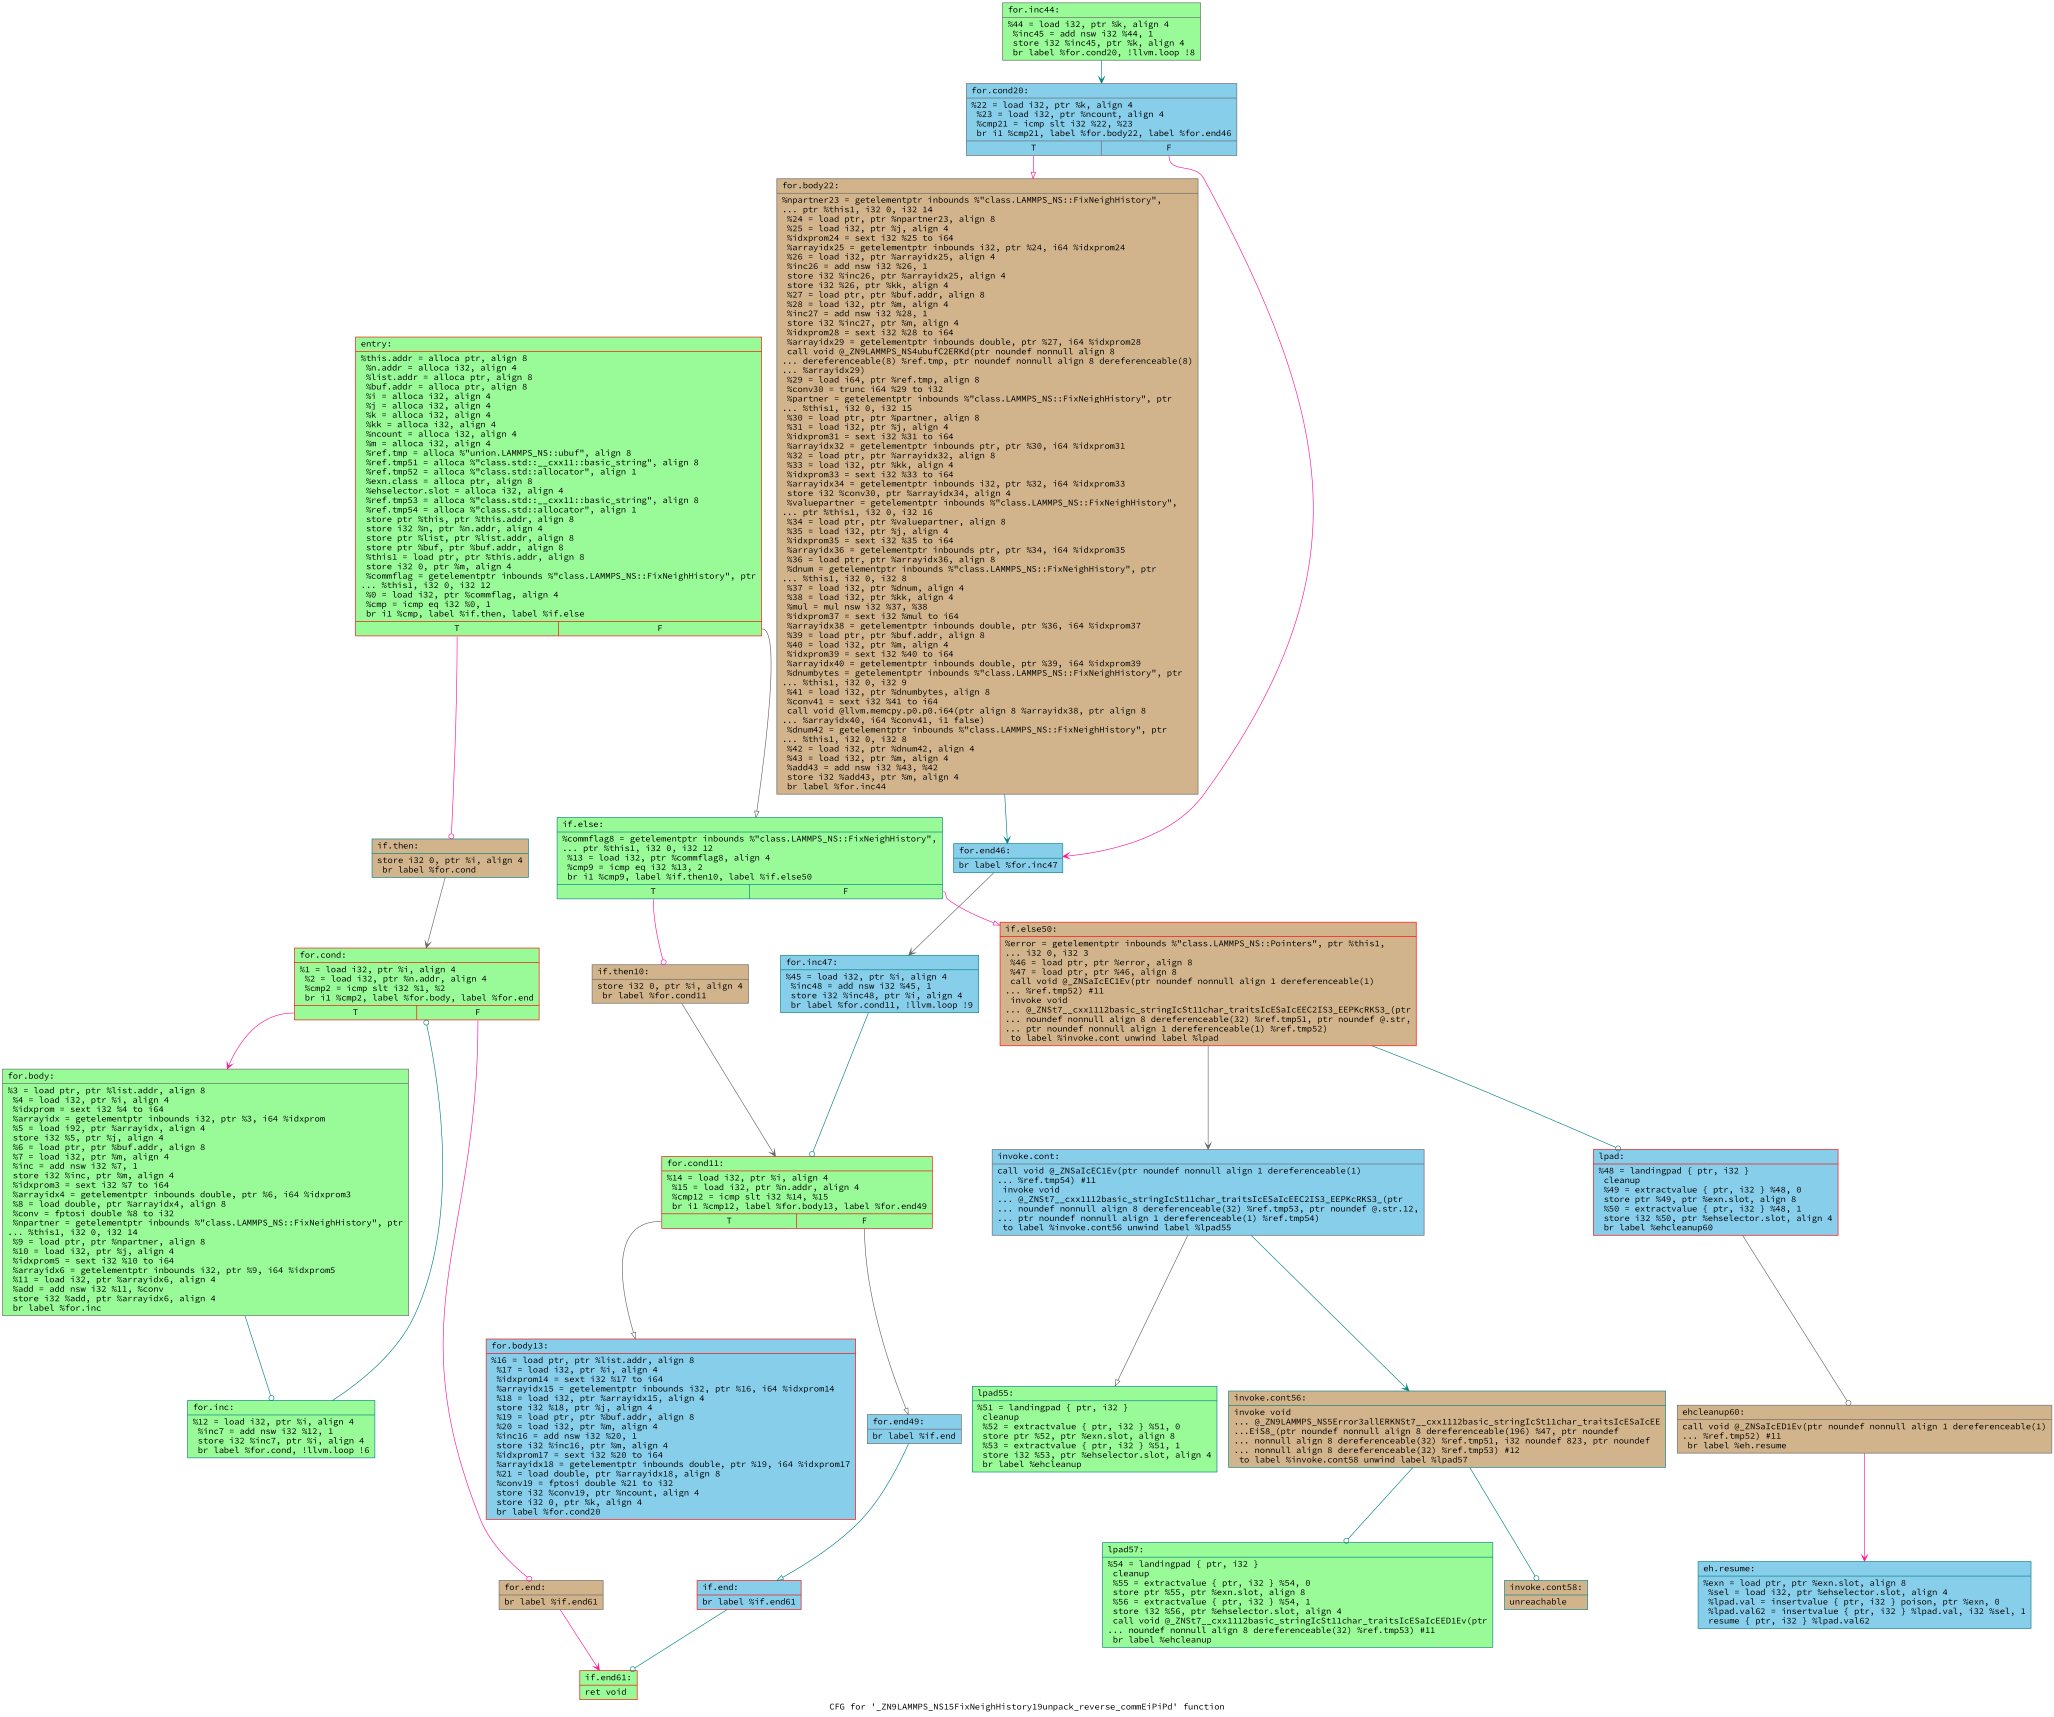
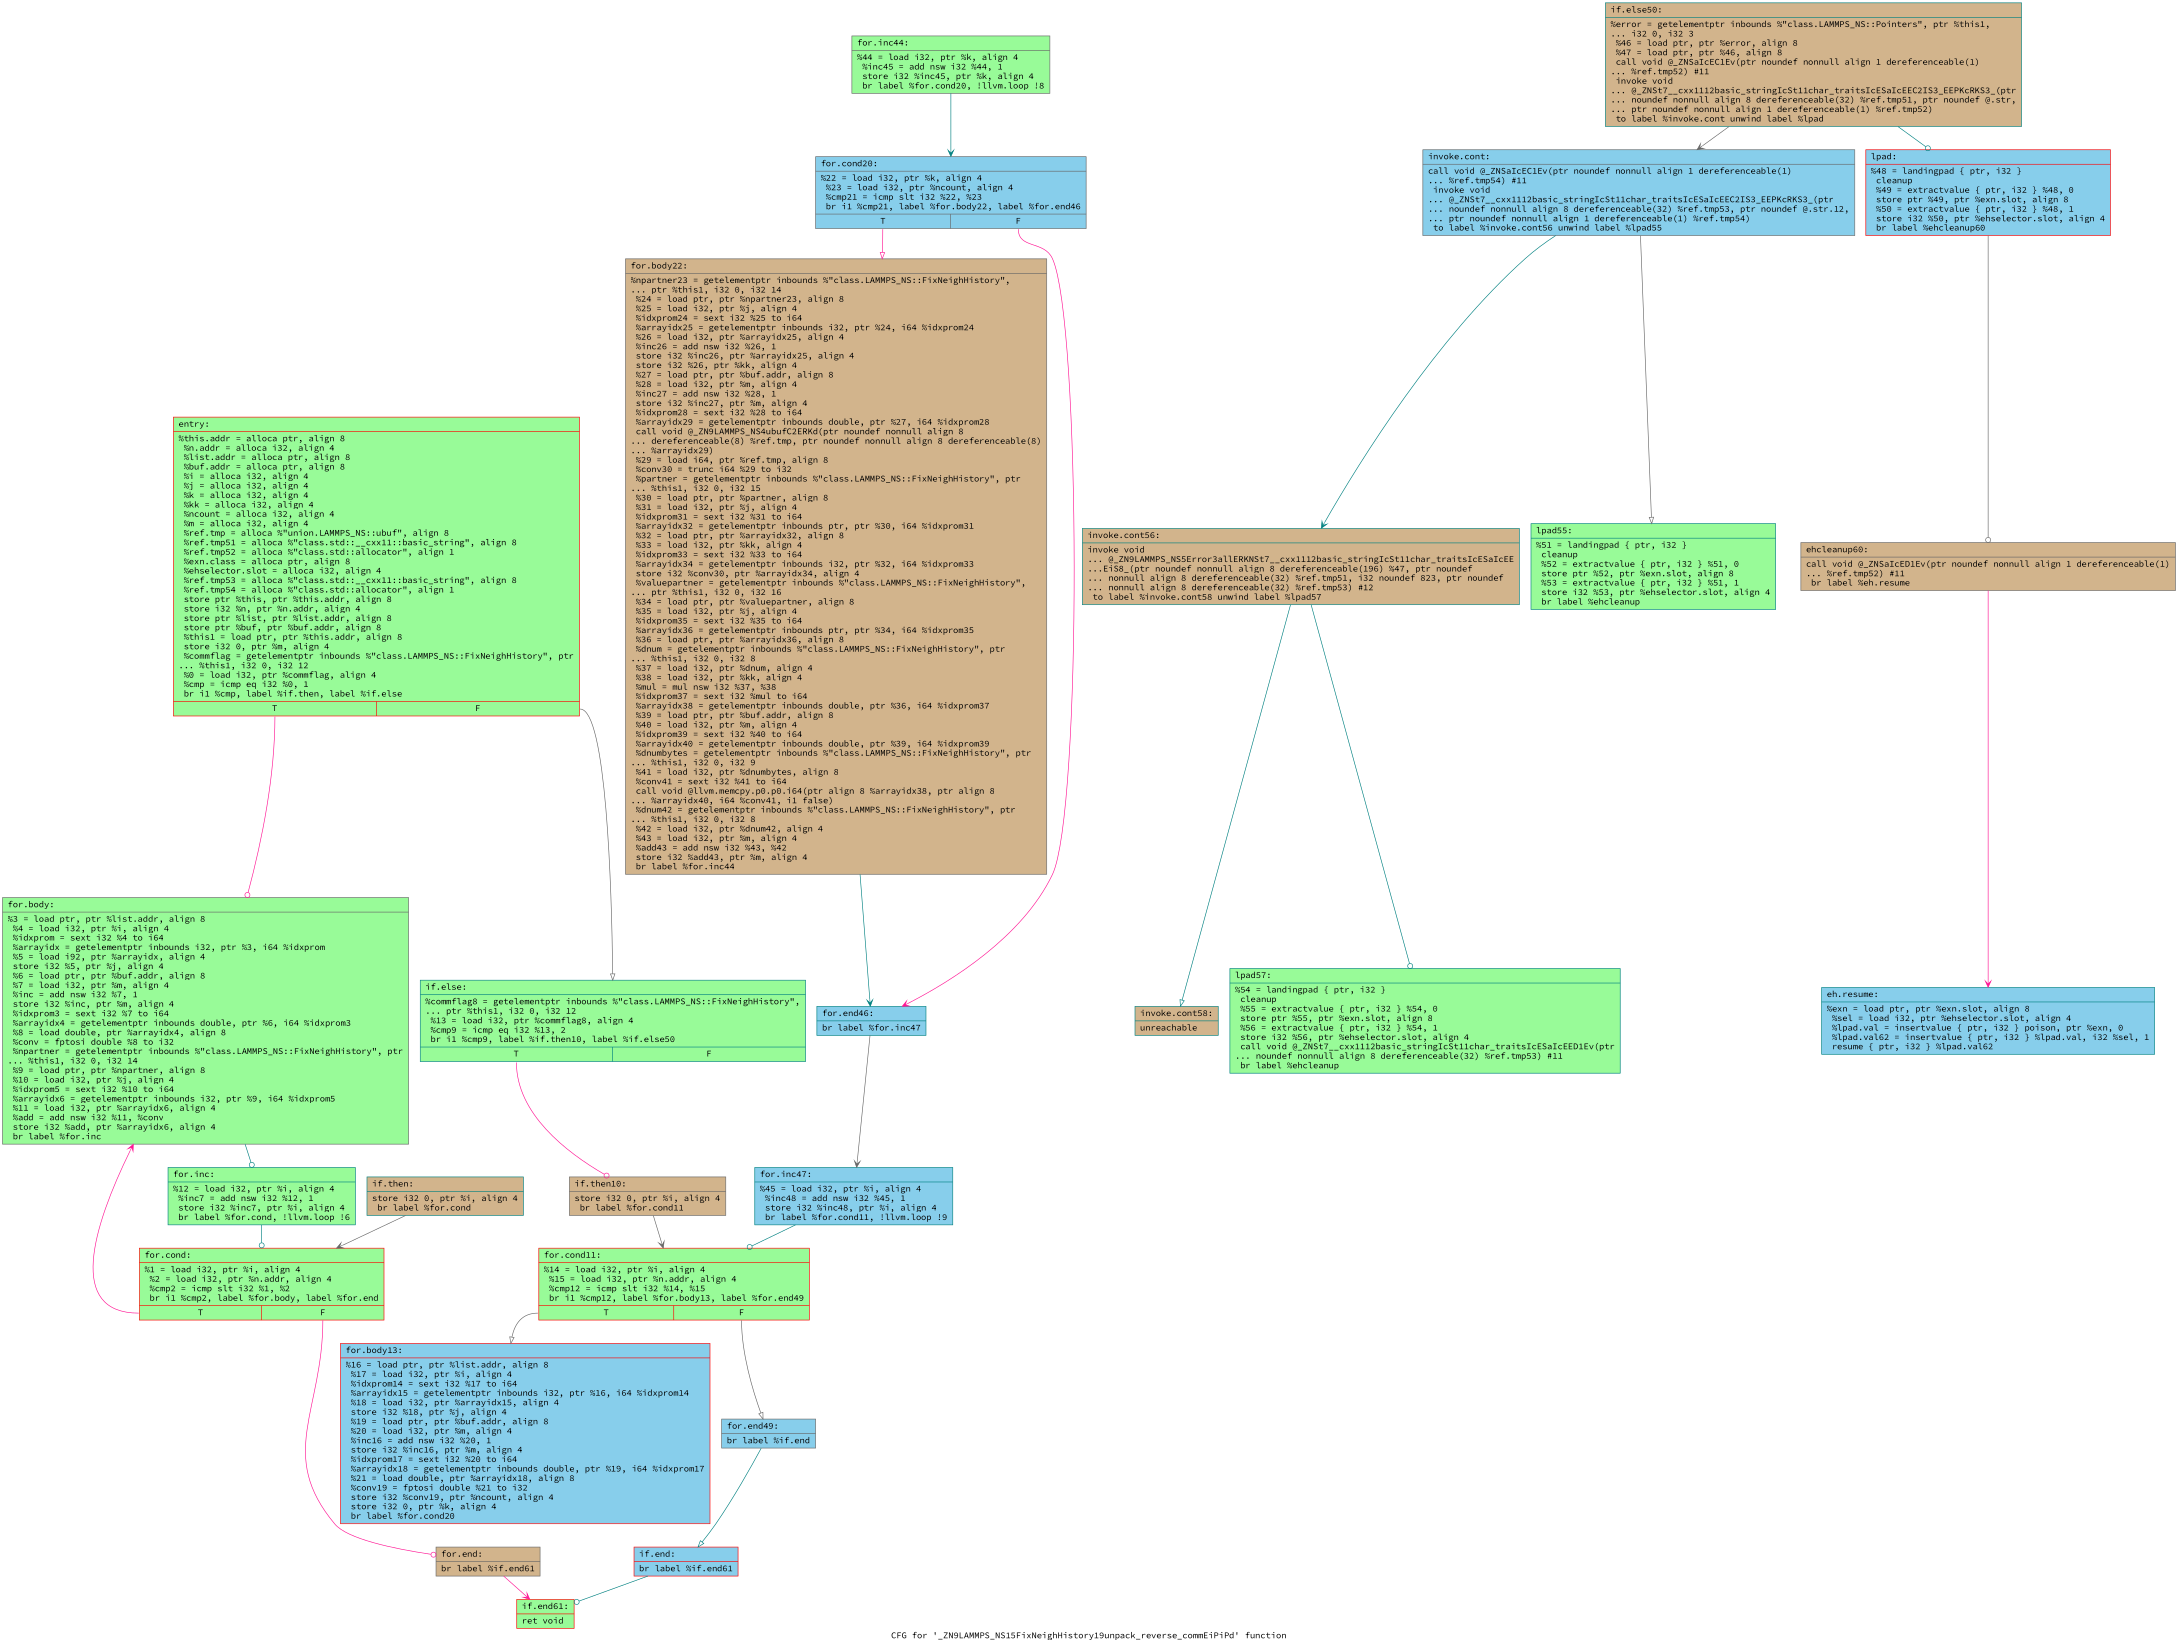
(455, 735) -> (267, 805)
(966, 910) -> none
(1208, 984) -> (1813, 65)
(1502, 1522) -> (1236, 802)
